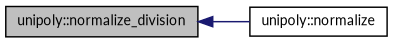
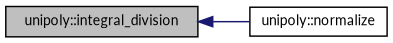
(102, 22) -> (102, 22)
